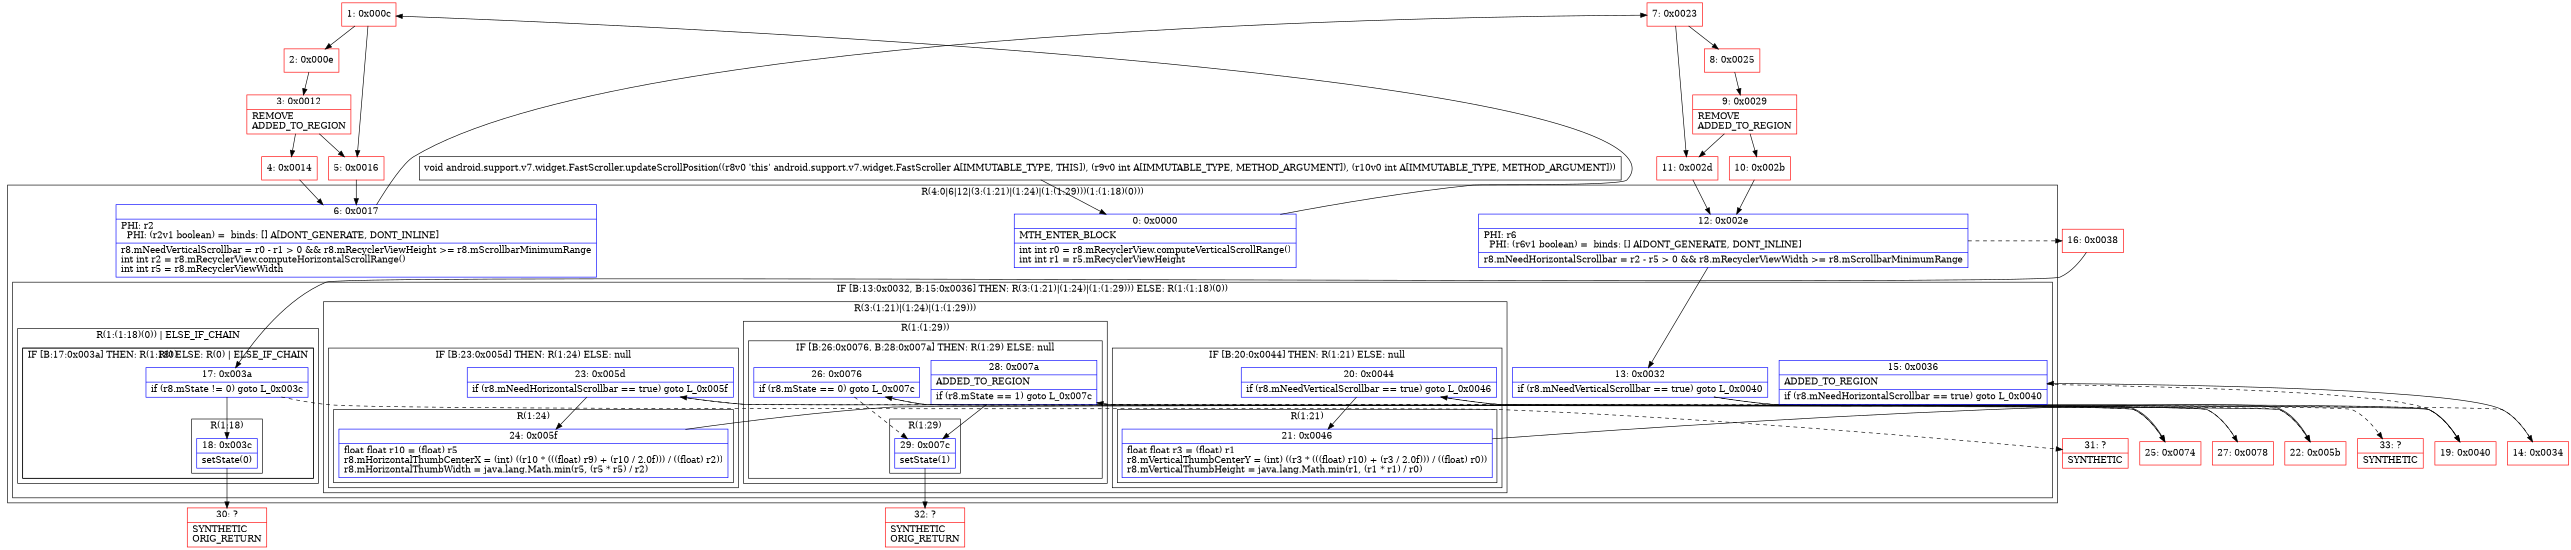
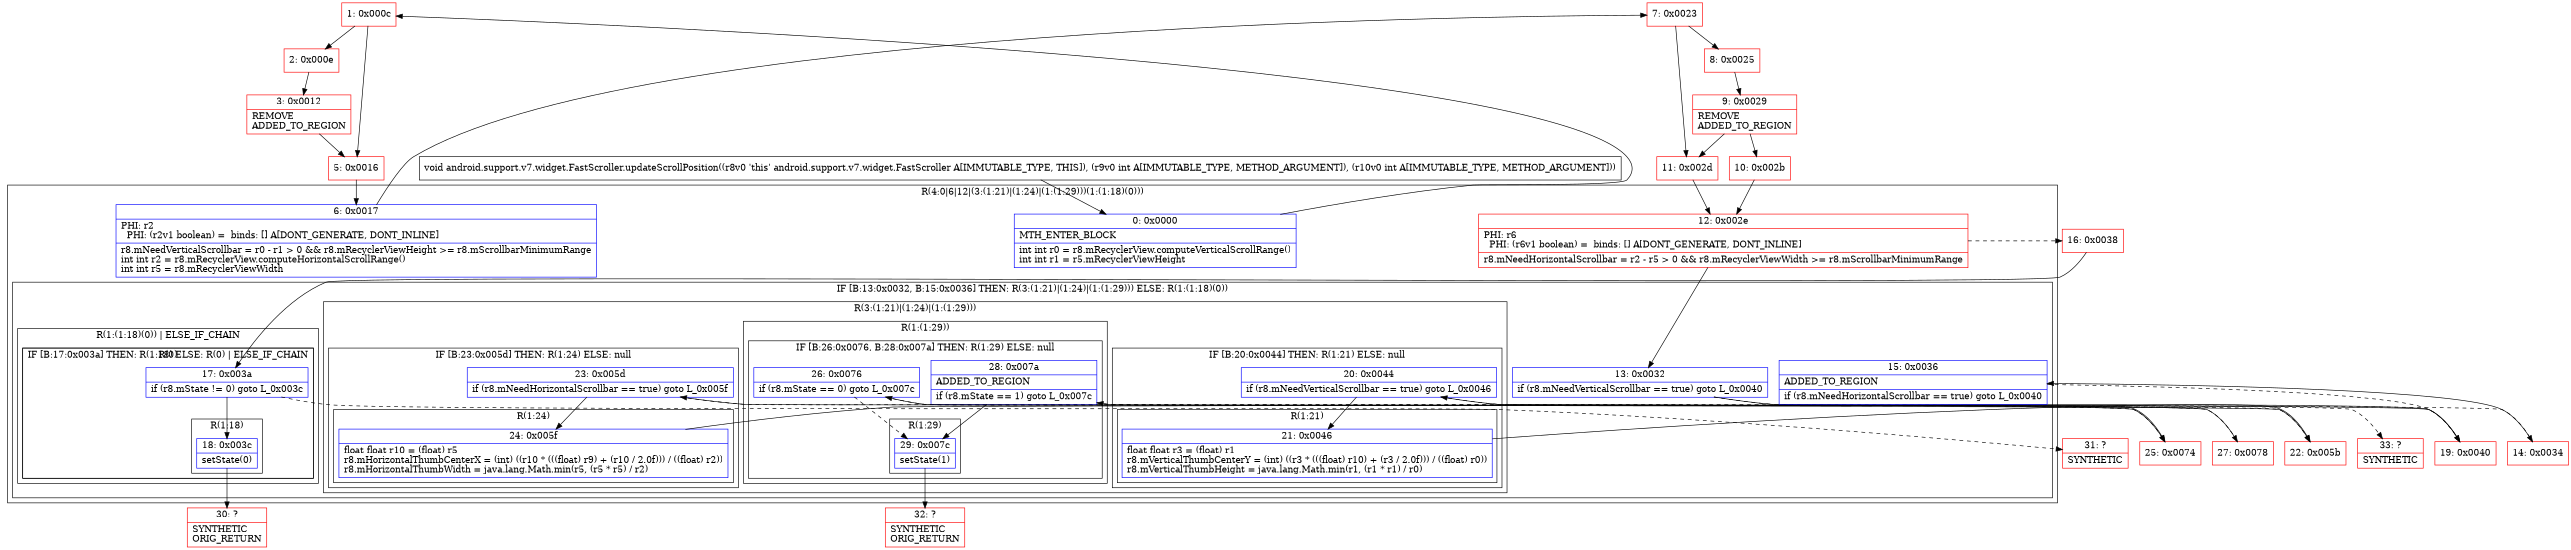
(289, 168) -> none
(1723, 241) -> (1723, 241)
